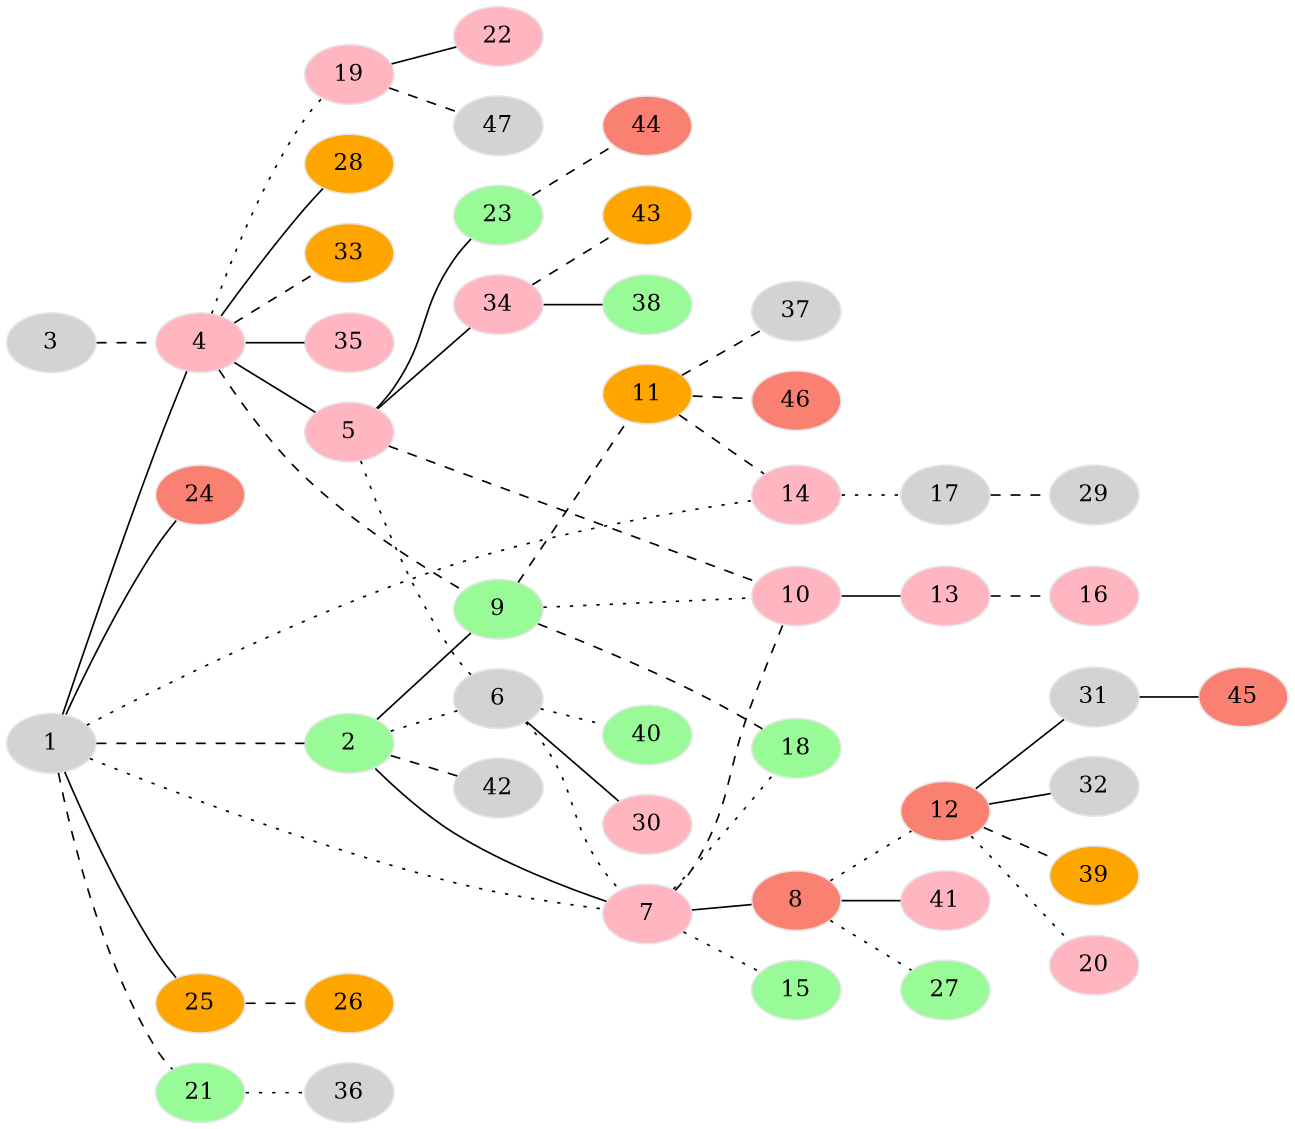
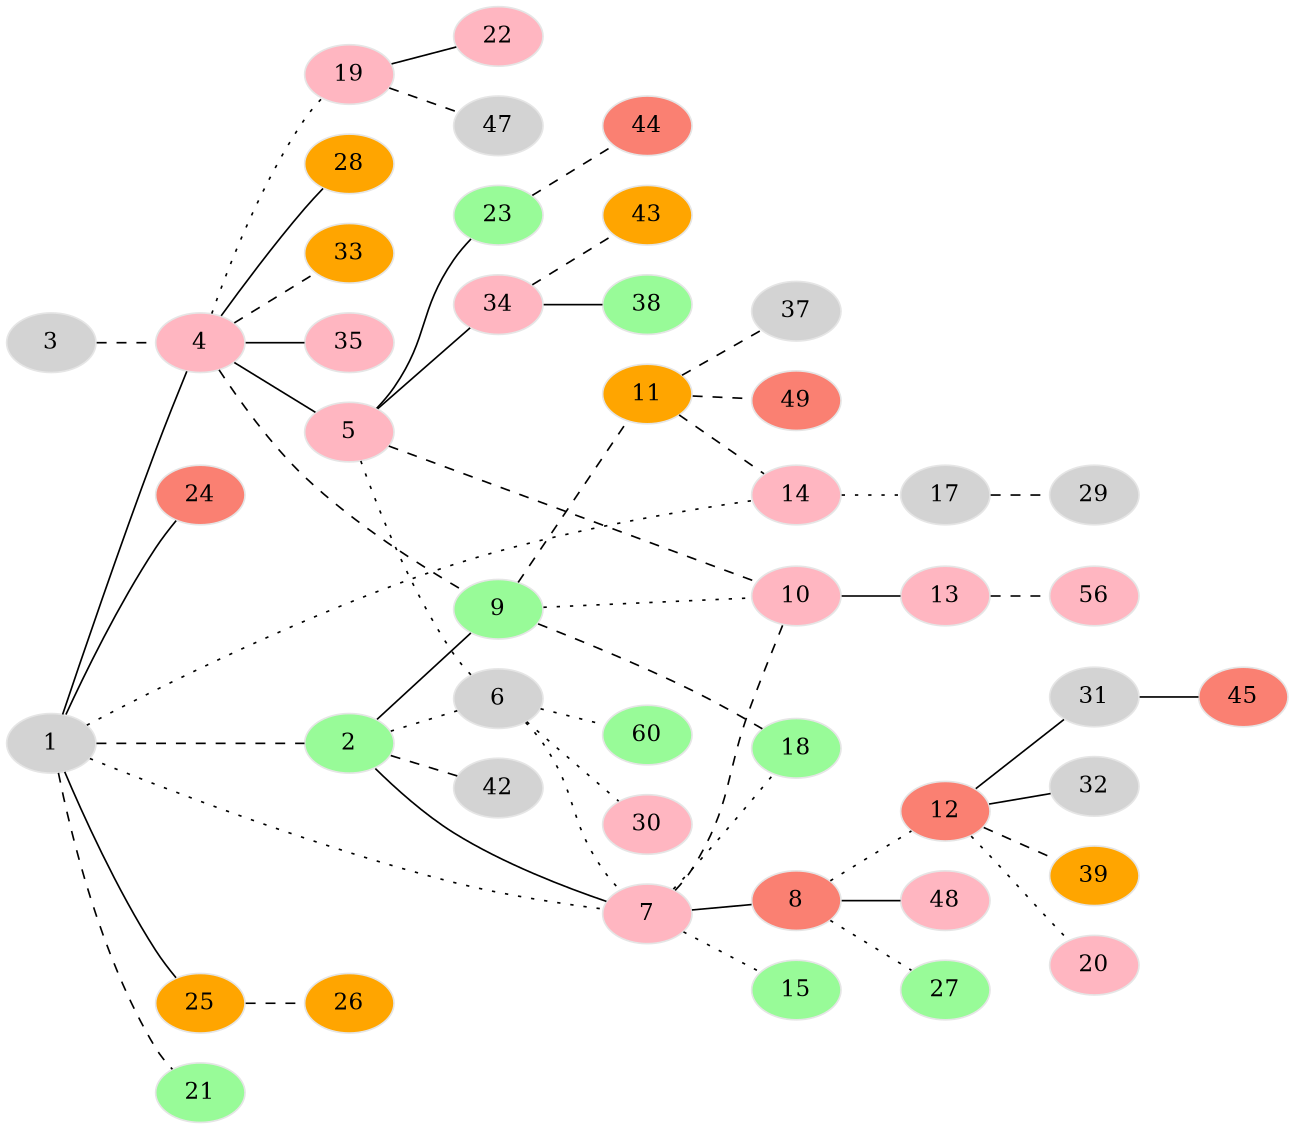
(796, 401) -> (796, 401)
(1094, 596) -> (1094, 596)
(647, 735) -> (647, 735)
(573, 761) -> (573, 761)
(945, 901) -> (945, 901)
(349, 1093) -> none
